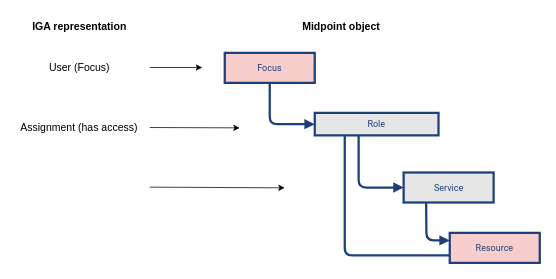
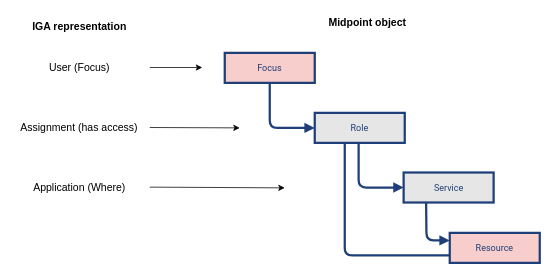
(341, 27) -> (367, 23)
(377, 124) -> (360, 128)
none -> (79, 188)
